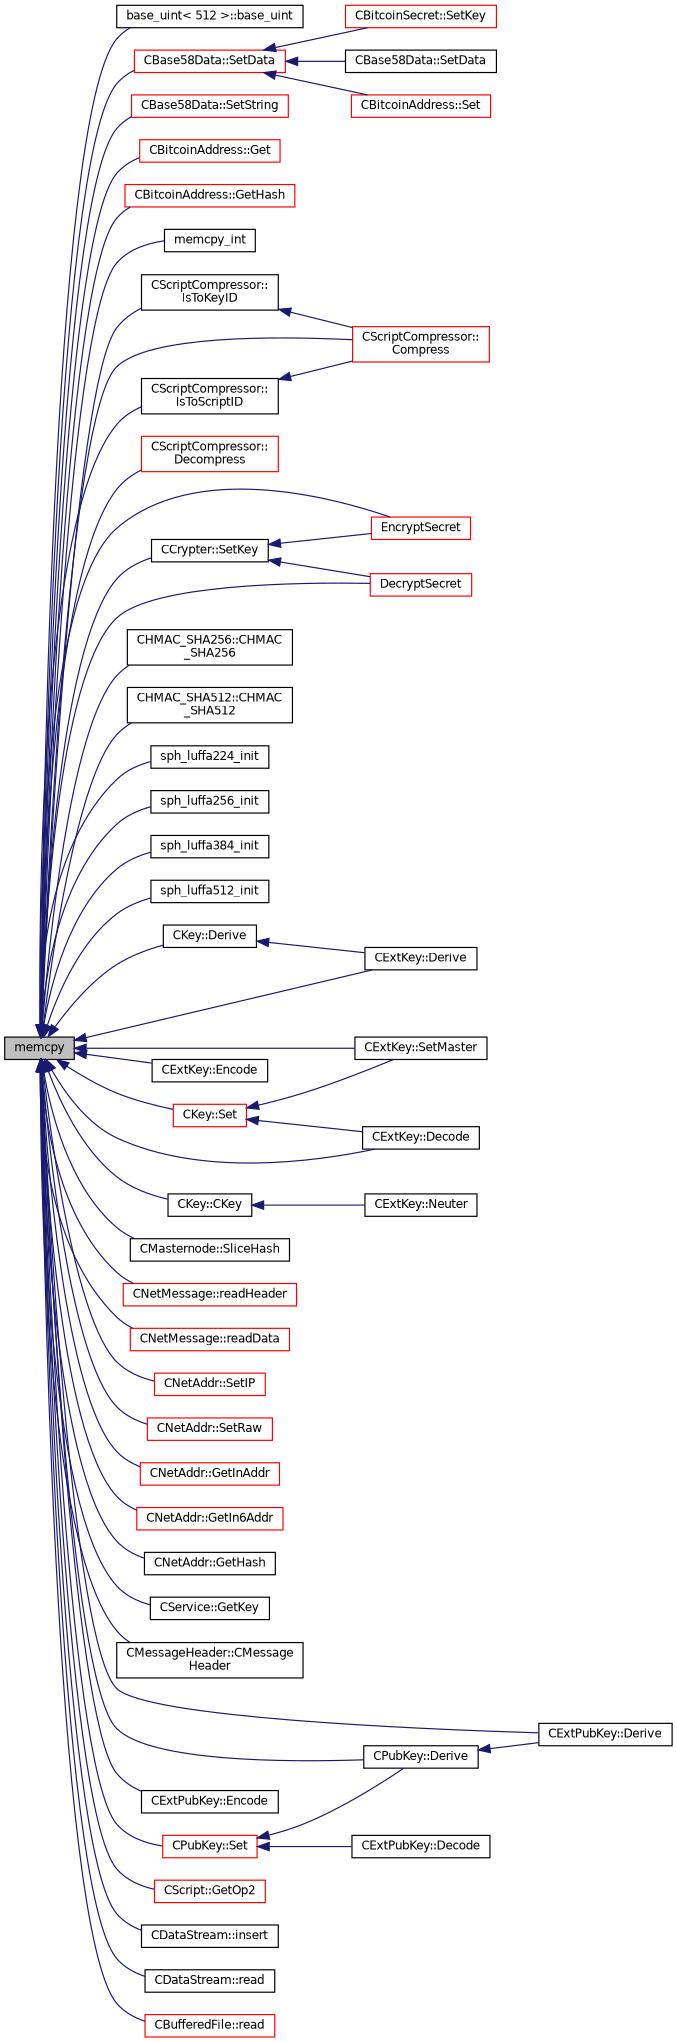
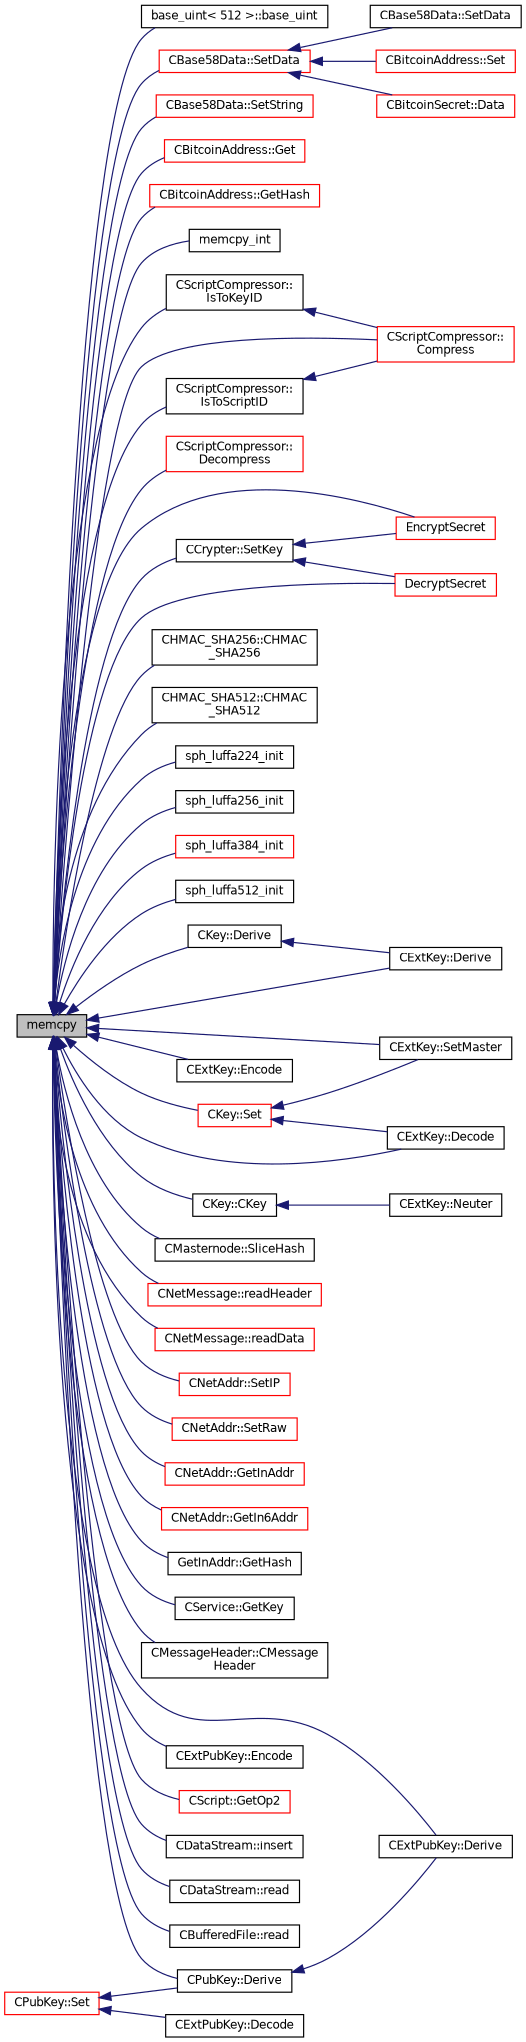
(421, 17) -> (446, 106)
(210, 847) -> (235, 847)
(62, 1477) -> none
(210, 1564) -> (235, 1564)
(210, 2026) -> (235, 1936)
